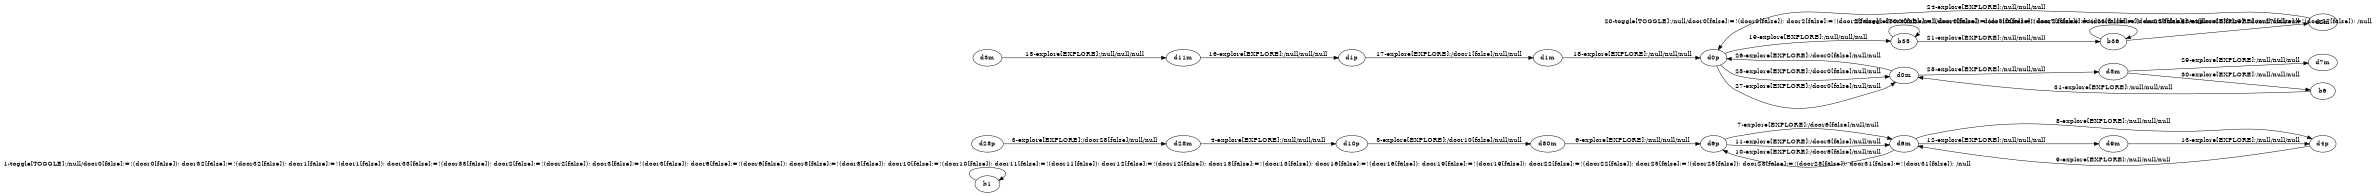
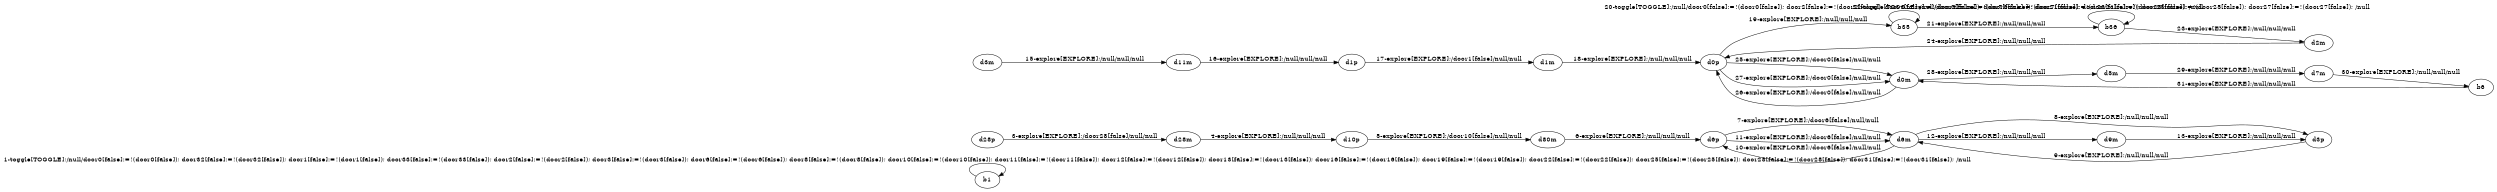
(2217, 81) -> (2398, 80)
(2323, 144) -> (2319, 140)
